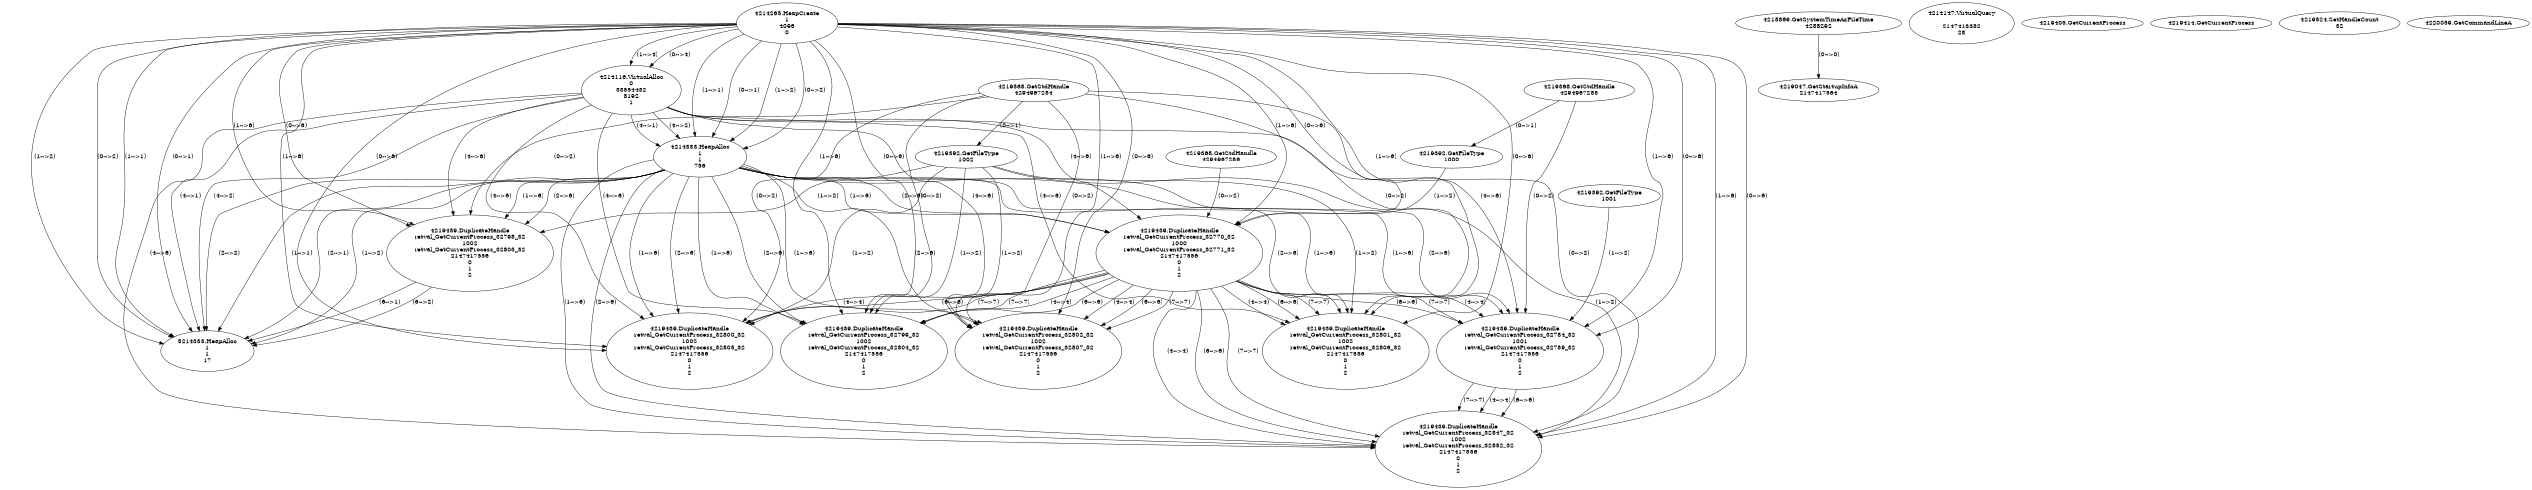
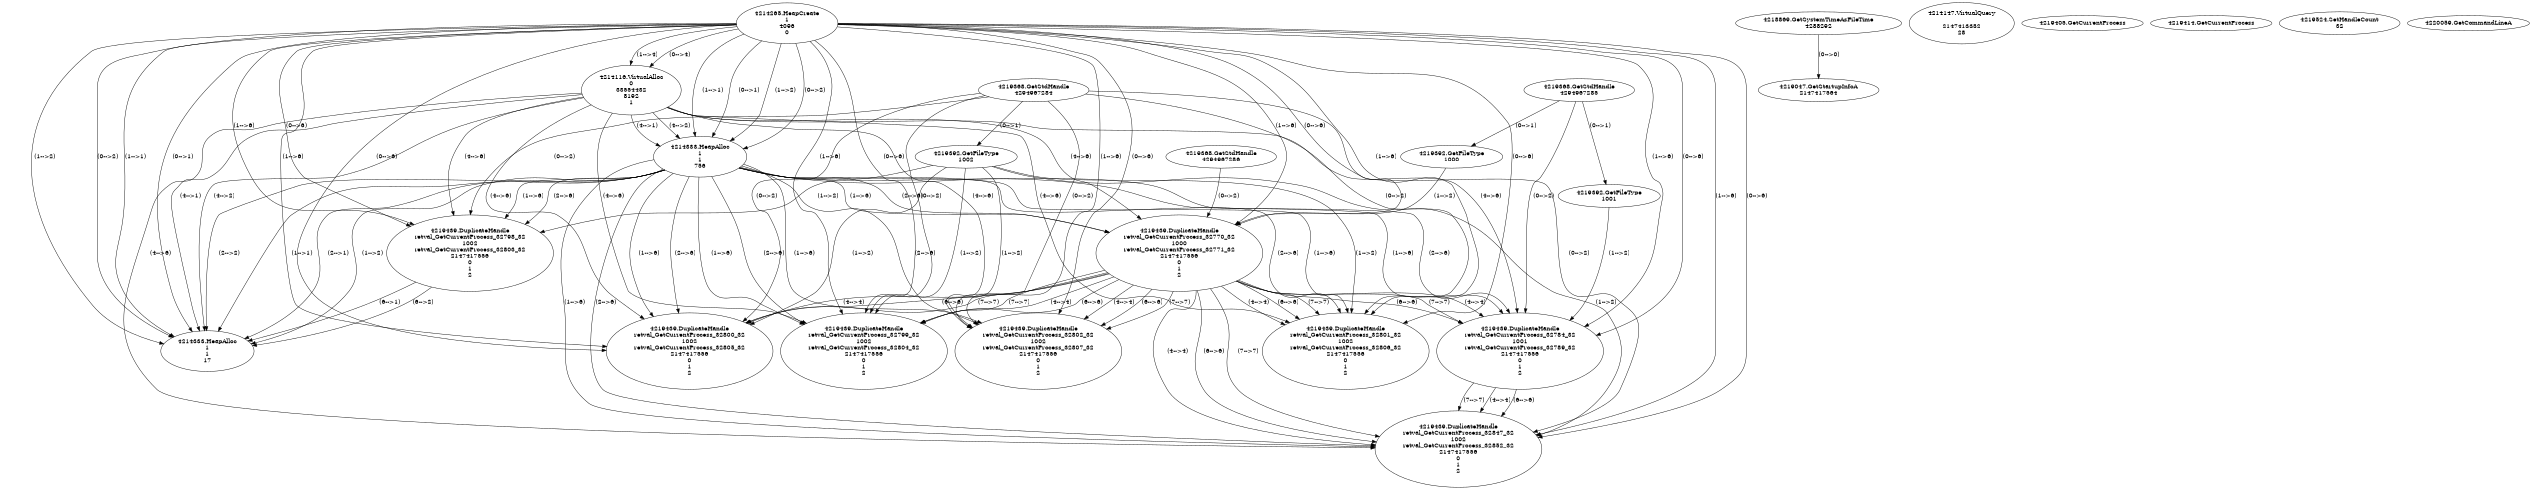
none -> (1594, 141)
(207, 351) -> (207, 351)
